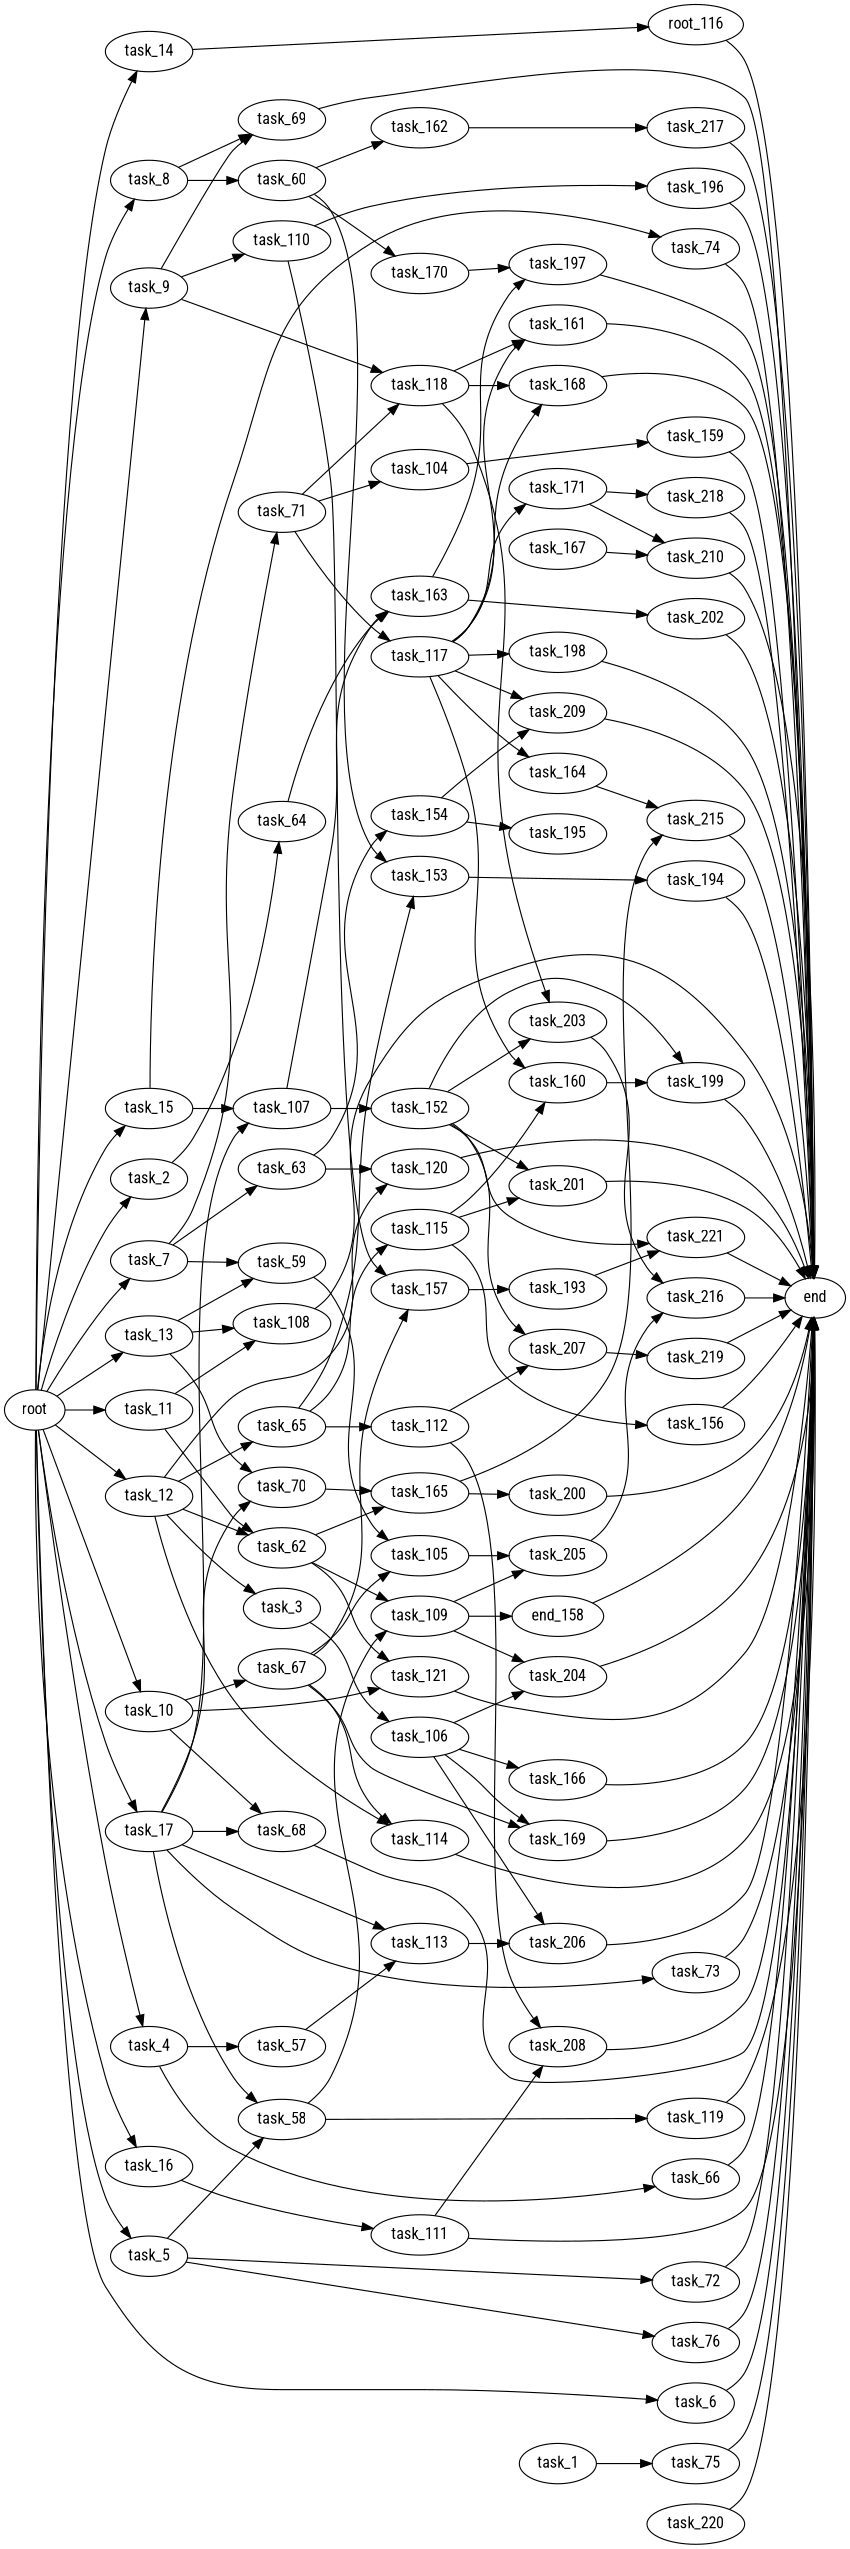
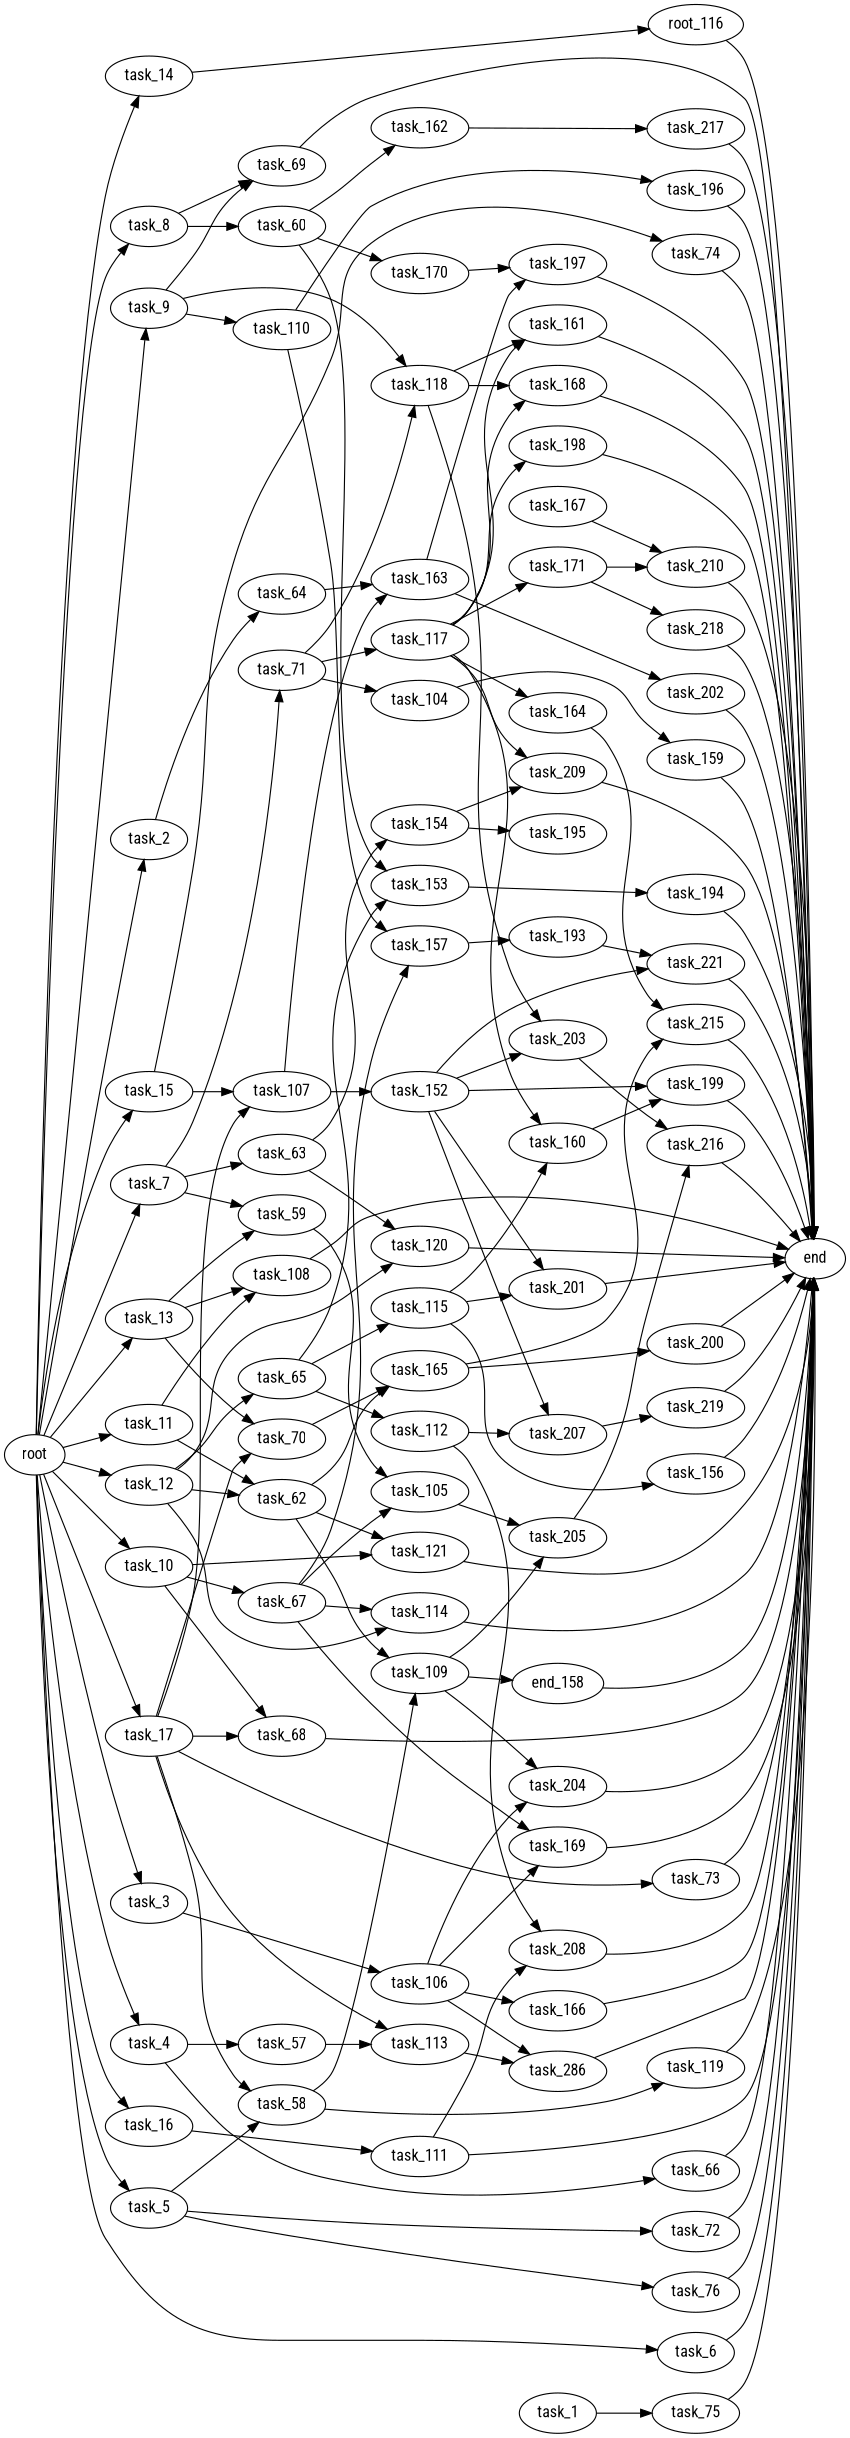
(195, 1544) -> (83, 1675)
(558, 1944) -> (558, 2071)
(696, 2524) -> none
